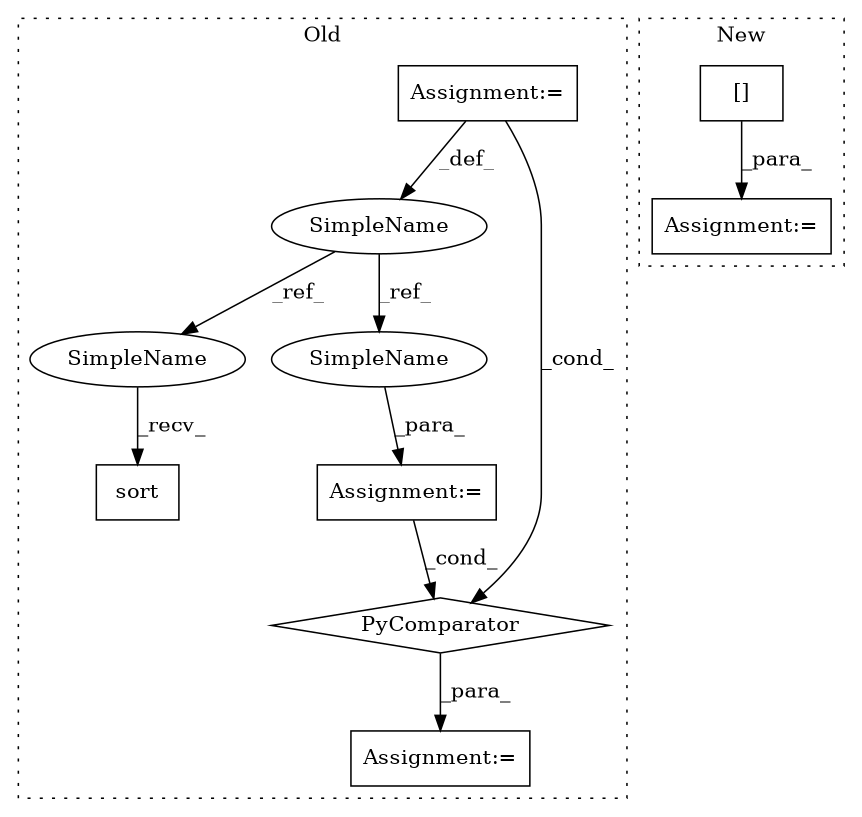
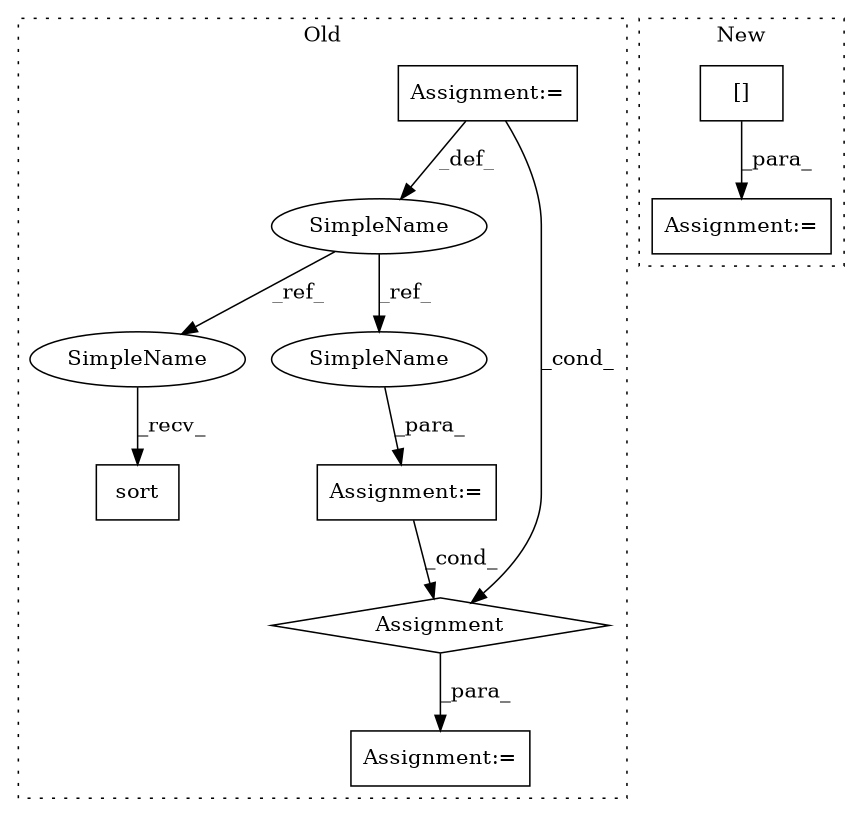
(440, 625) -> (440, 625)
